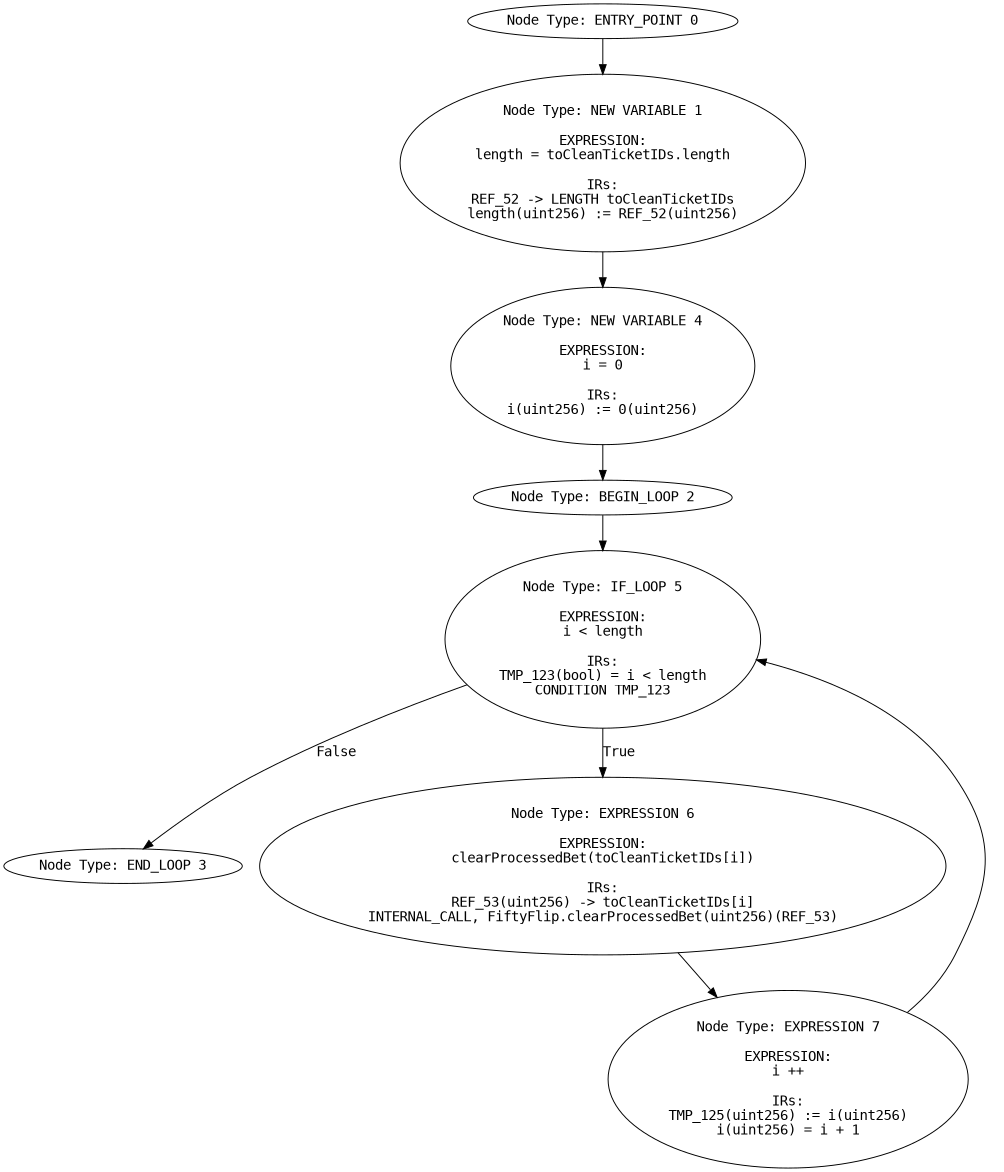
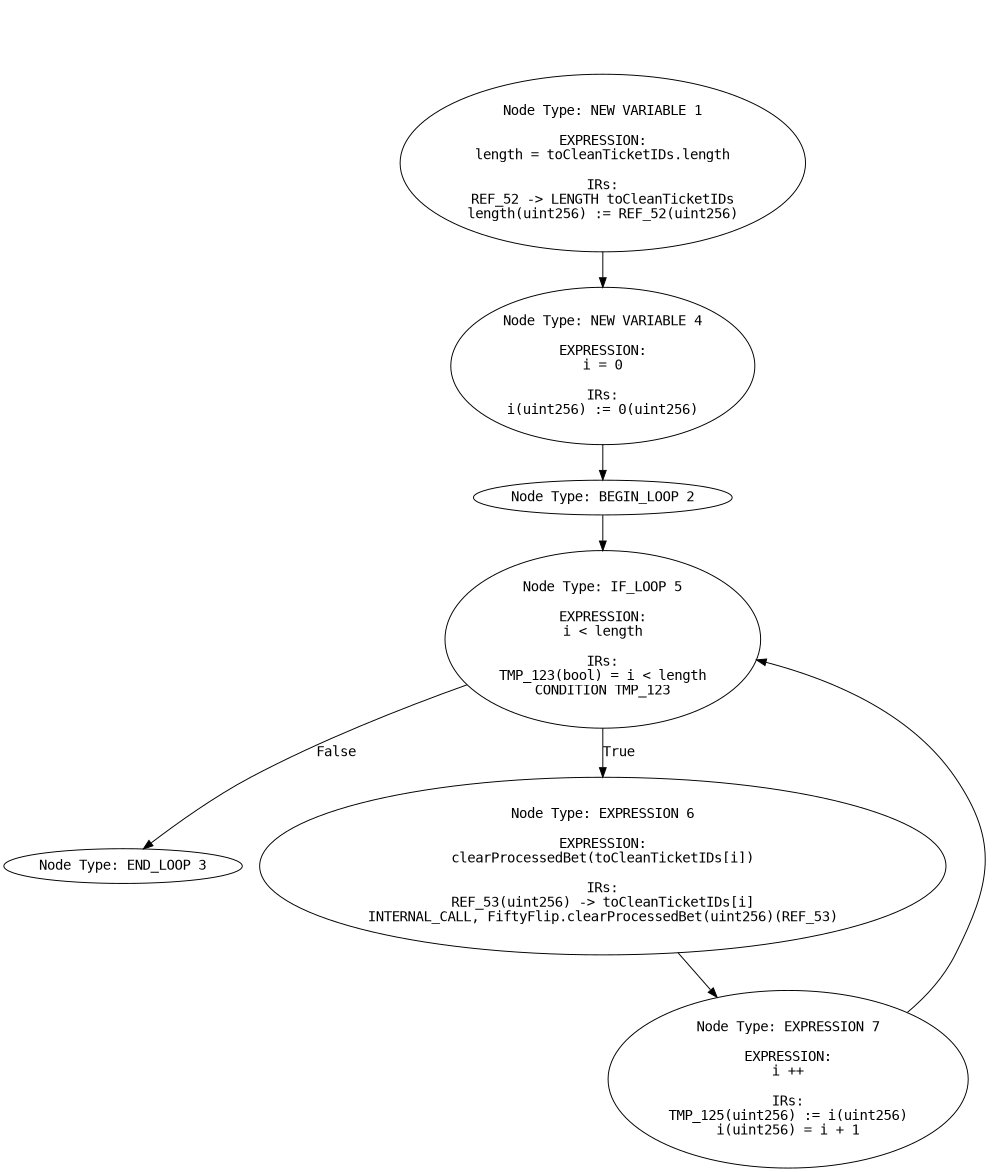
(603, 21) -> none
